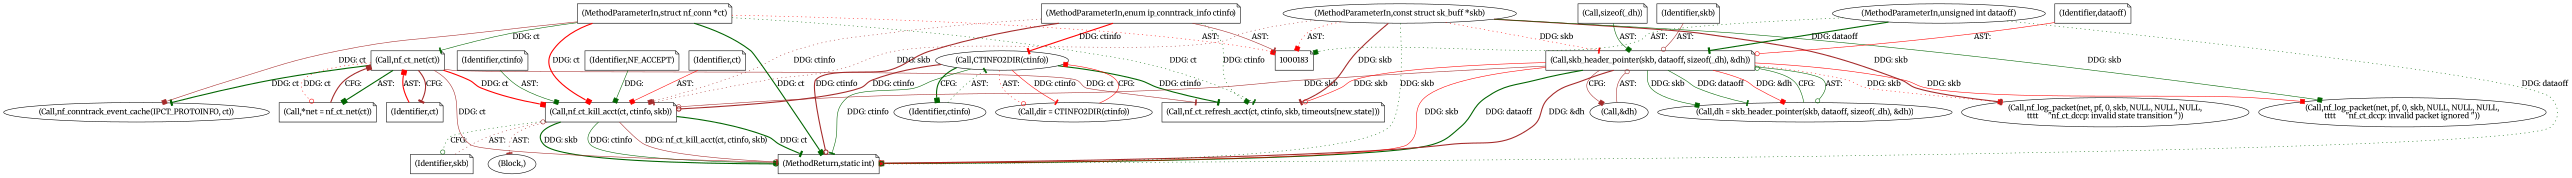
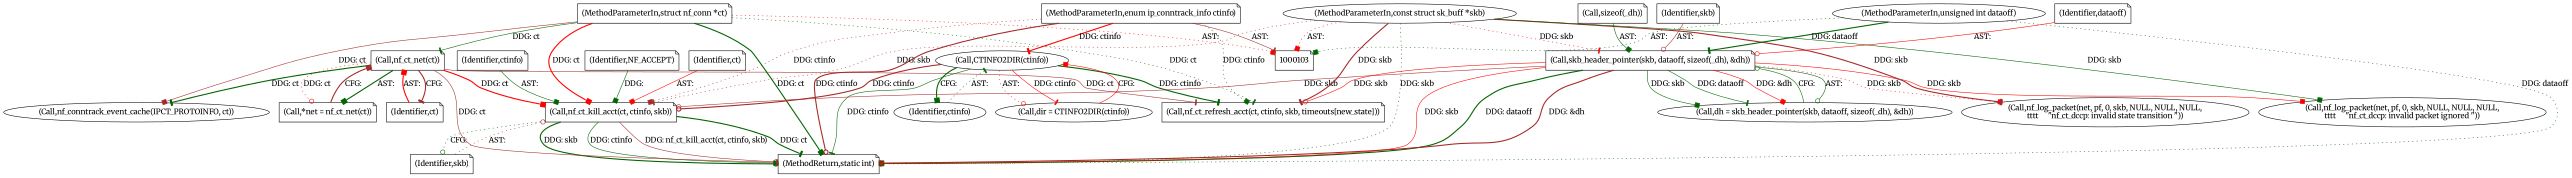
(1294, 61) -> (1294, 61)
(1619, 112) -> none
(512, 164) -> none
